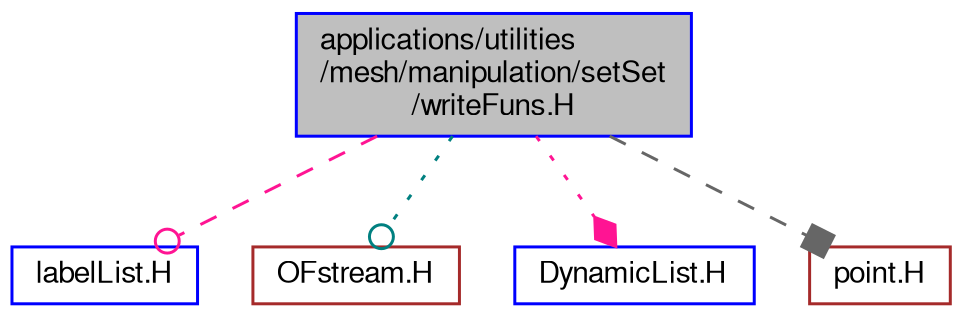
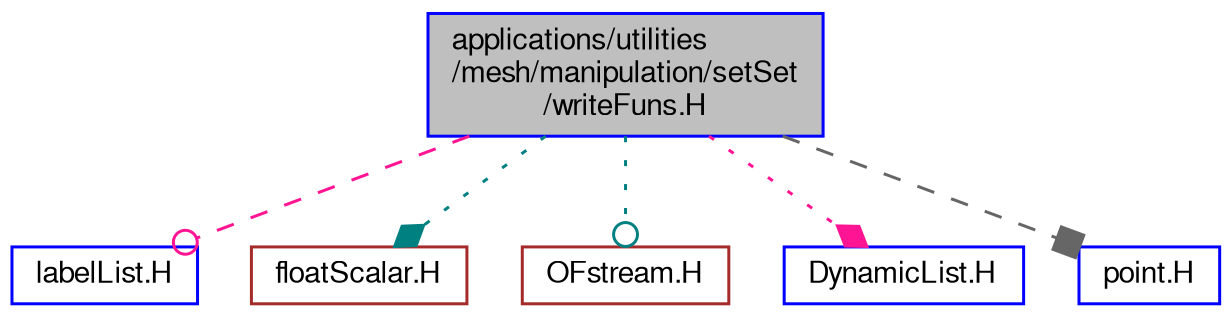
none -> (359, 275)
(880, 275) -> (1149, 275)
